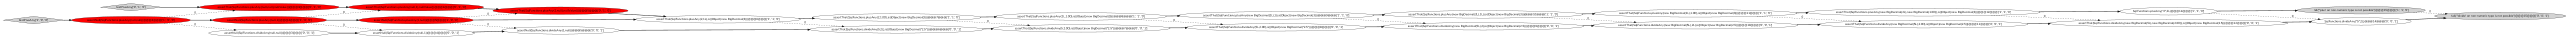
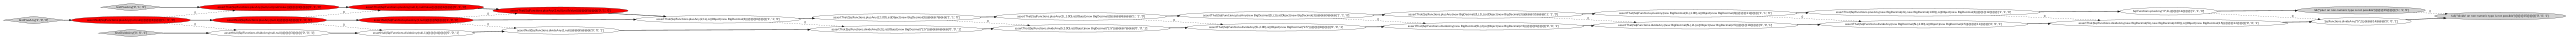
none -> (131, 33)
